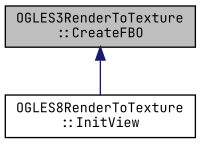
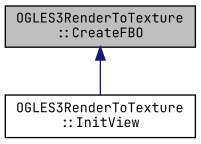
(100, 116) -> (100, 116)
